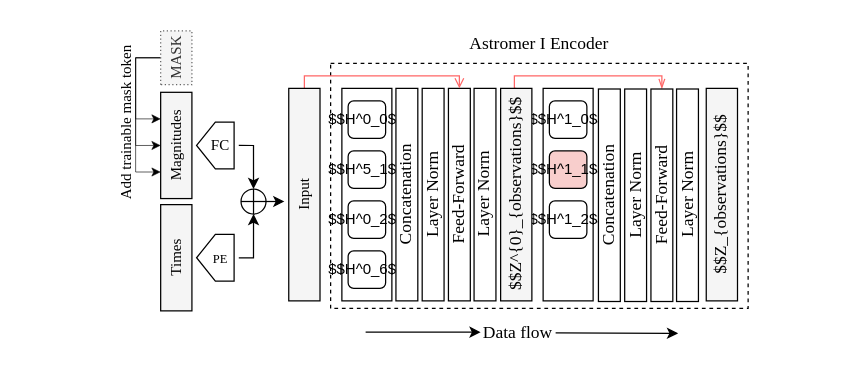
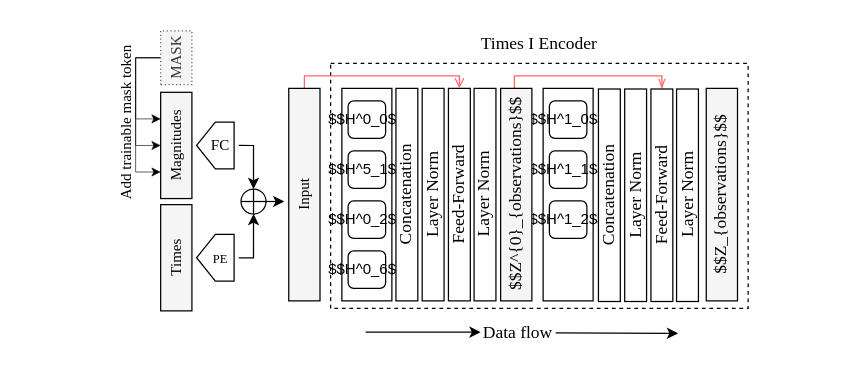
(539, 44) -> (539, 44)
(568, 169) -> (568, 169)
